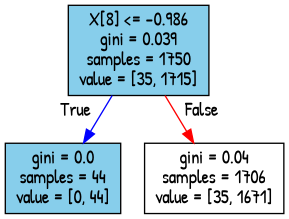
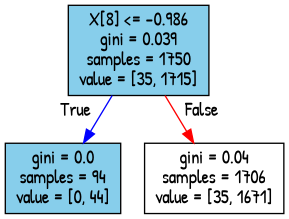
(63, 178) -> (63, 178)
